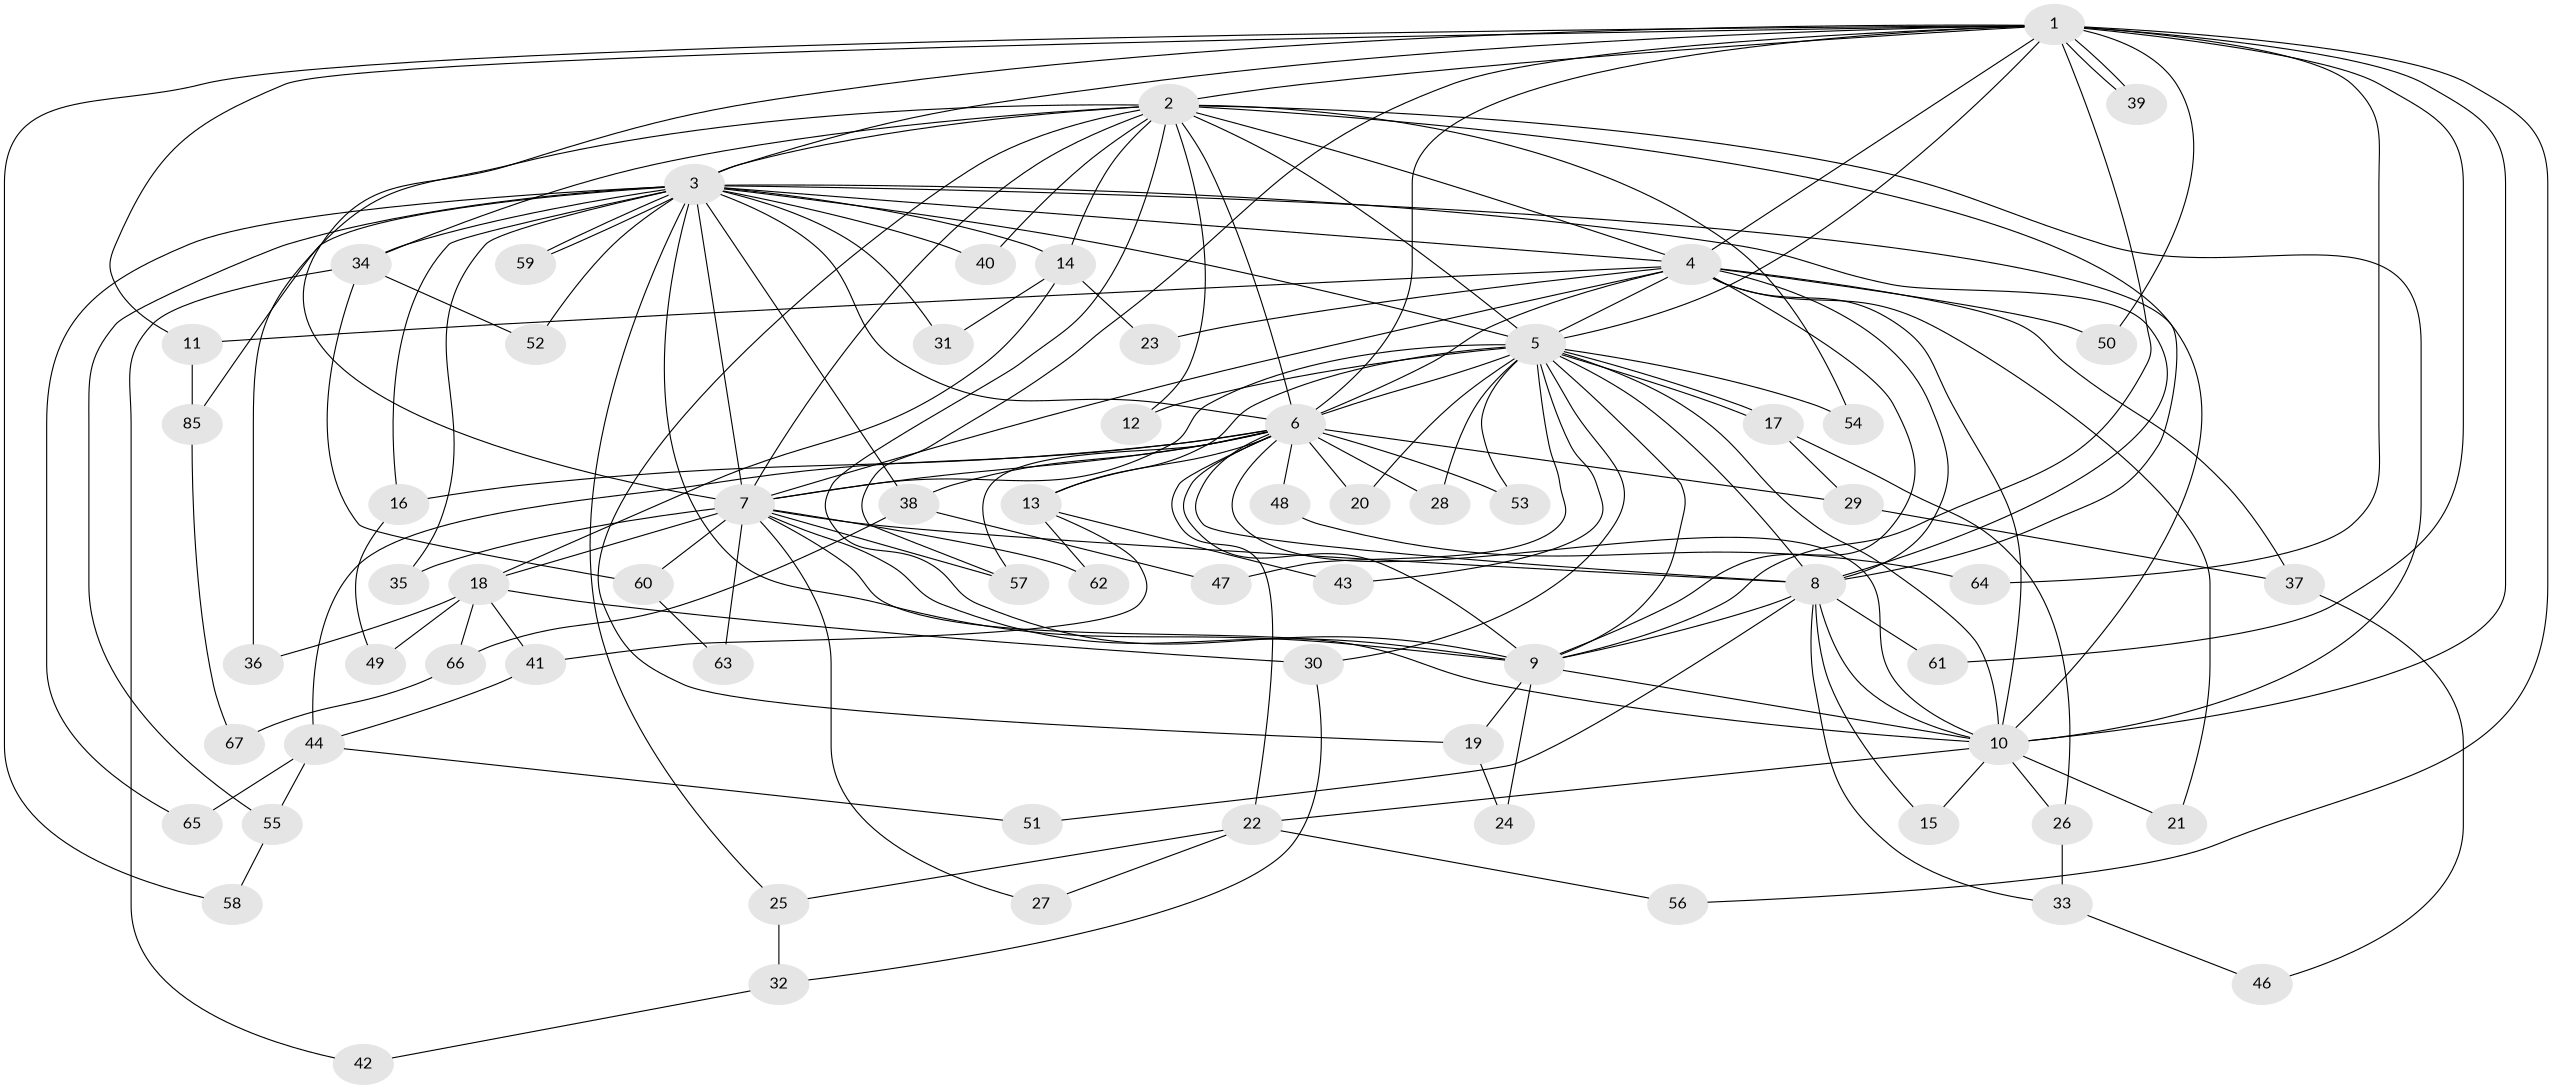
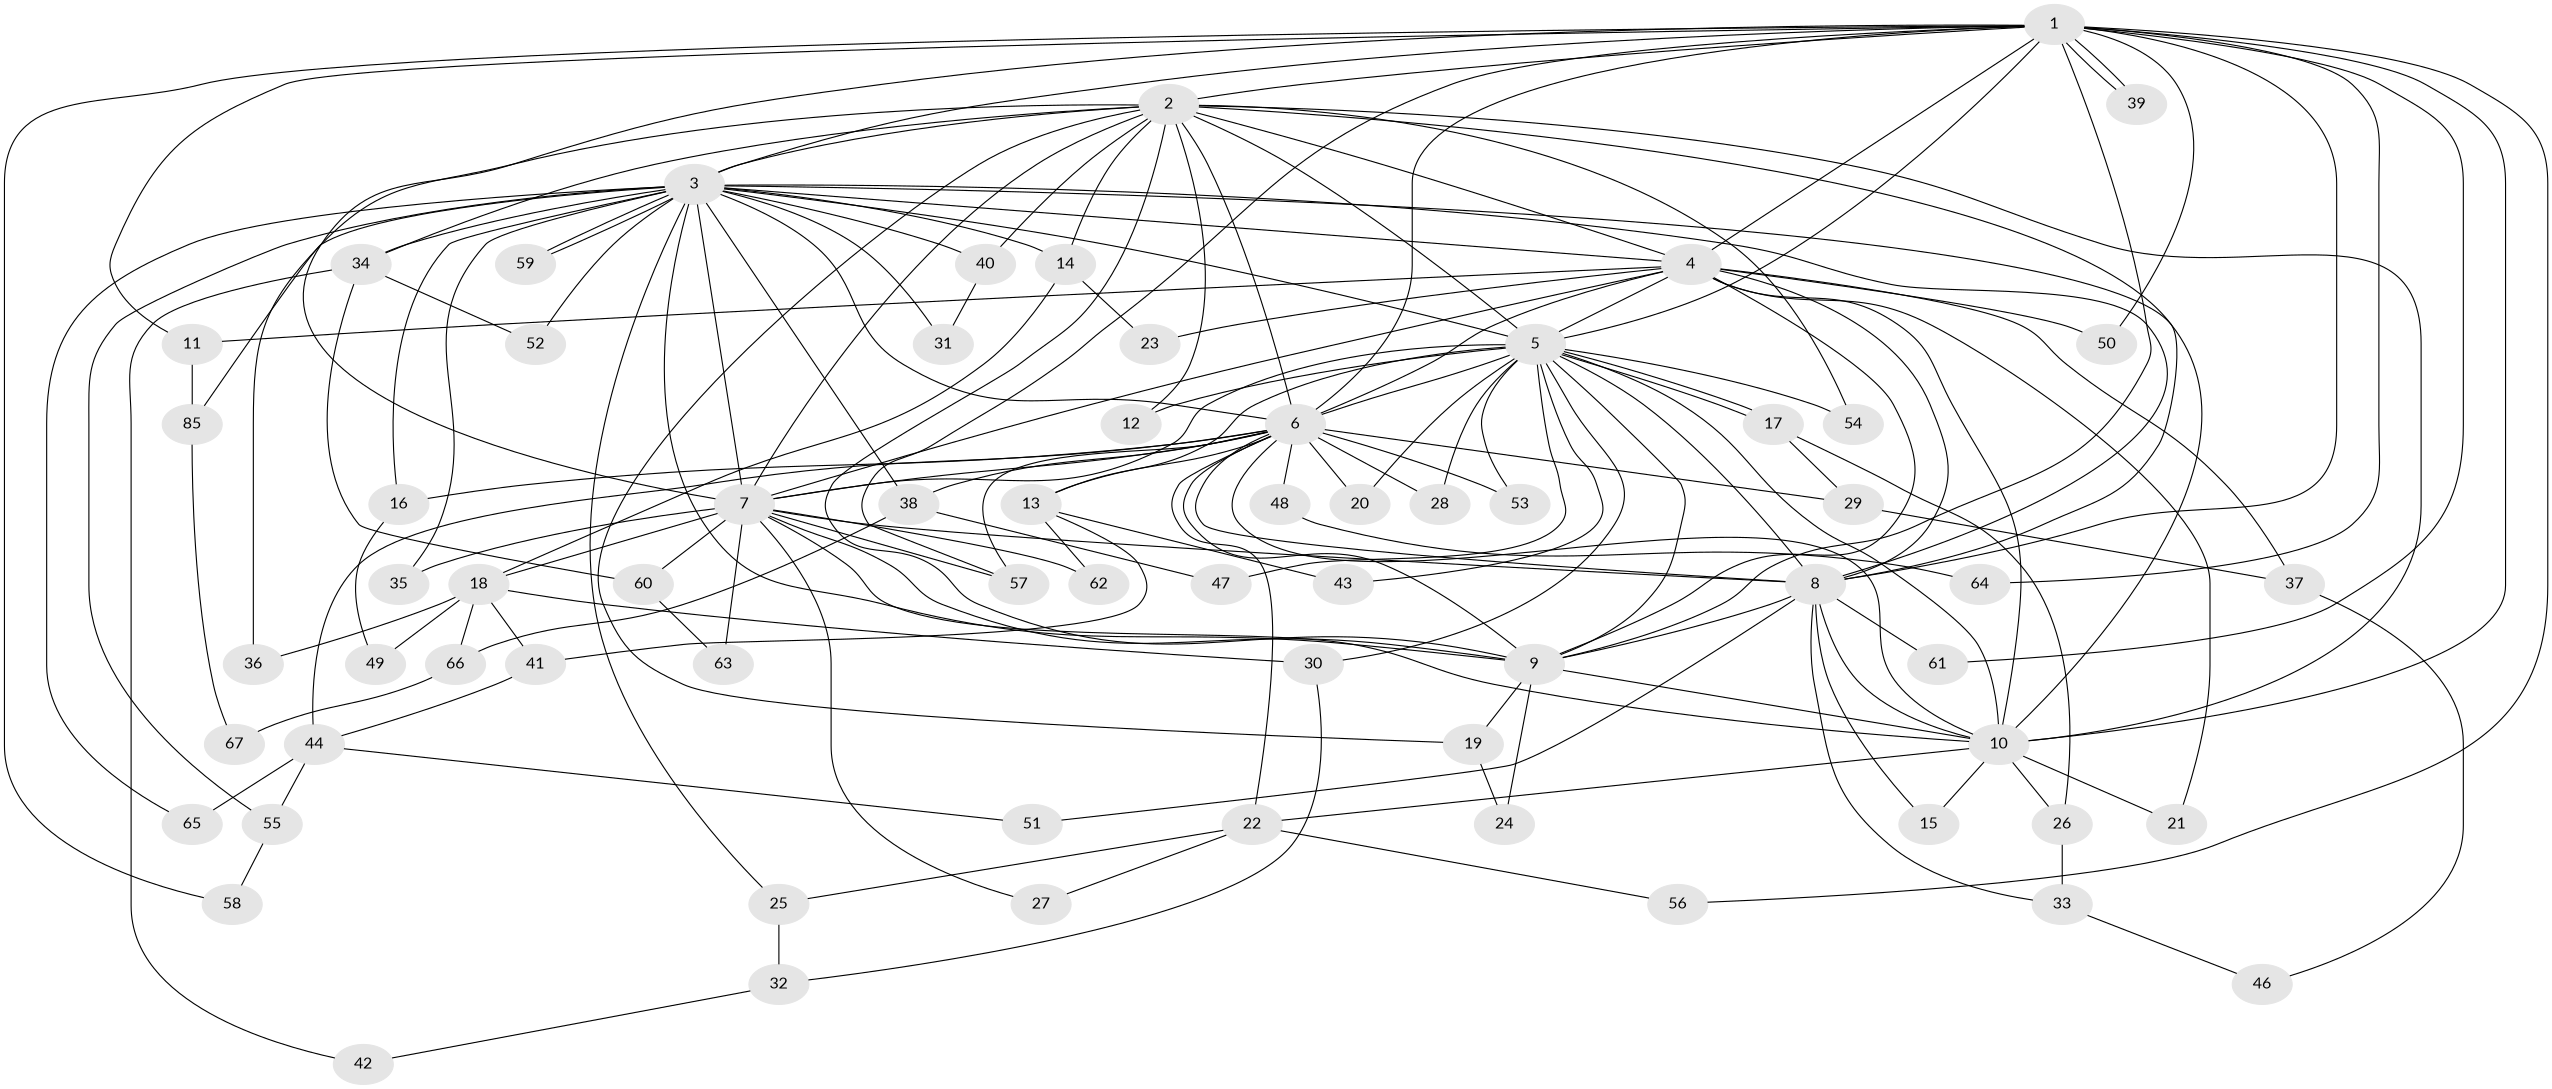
(1002, 306) -> (963, 308)
none -> (2337, 417)
